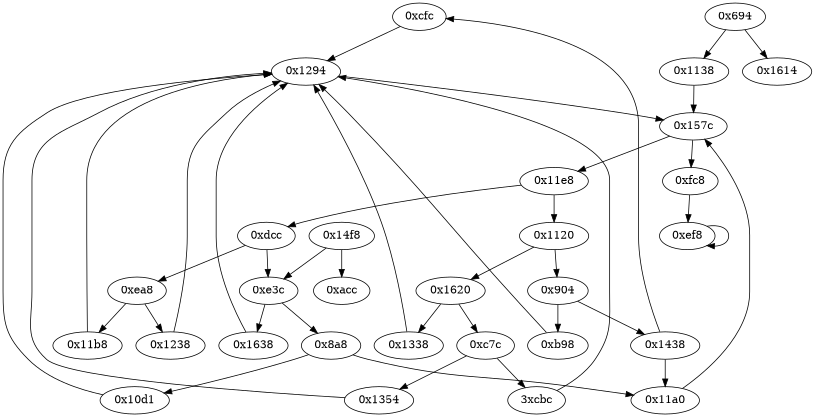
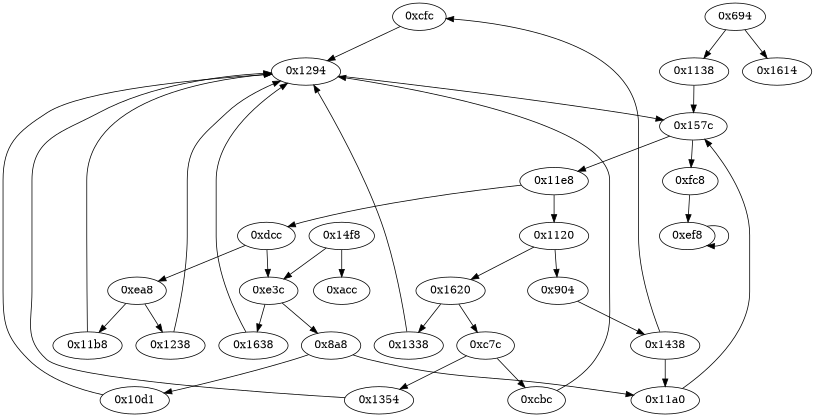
(558, 346) -> none
(537, 400) -> (537, 400)
